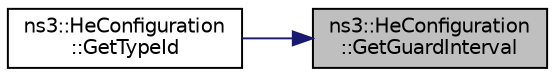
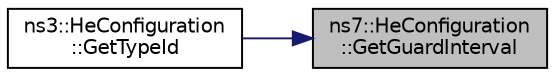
(430, 38) -> (430, 38)
